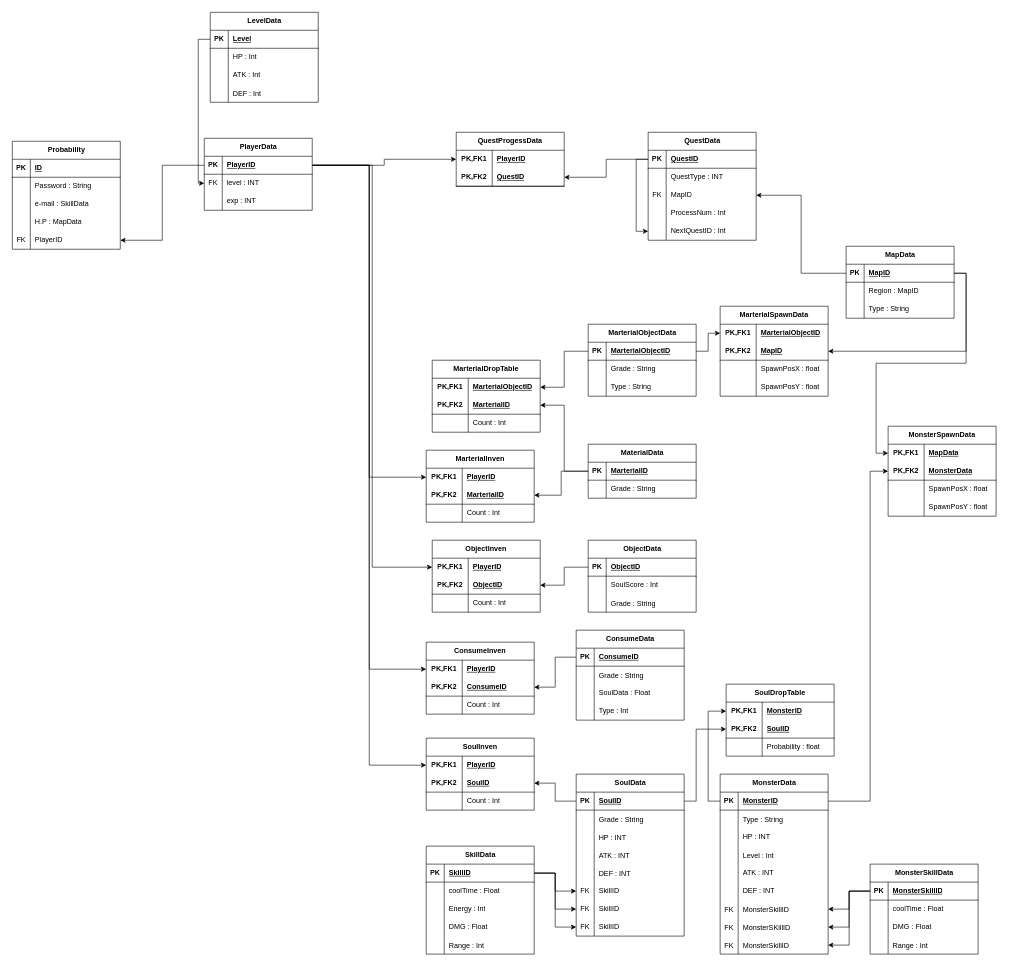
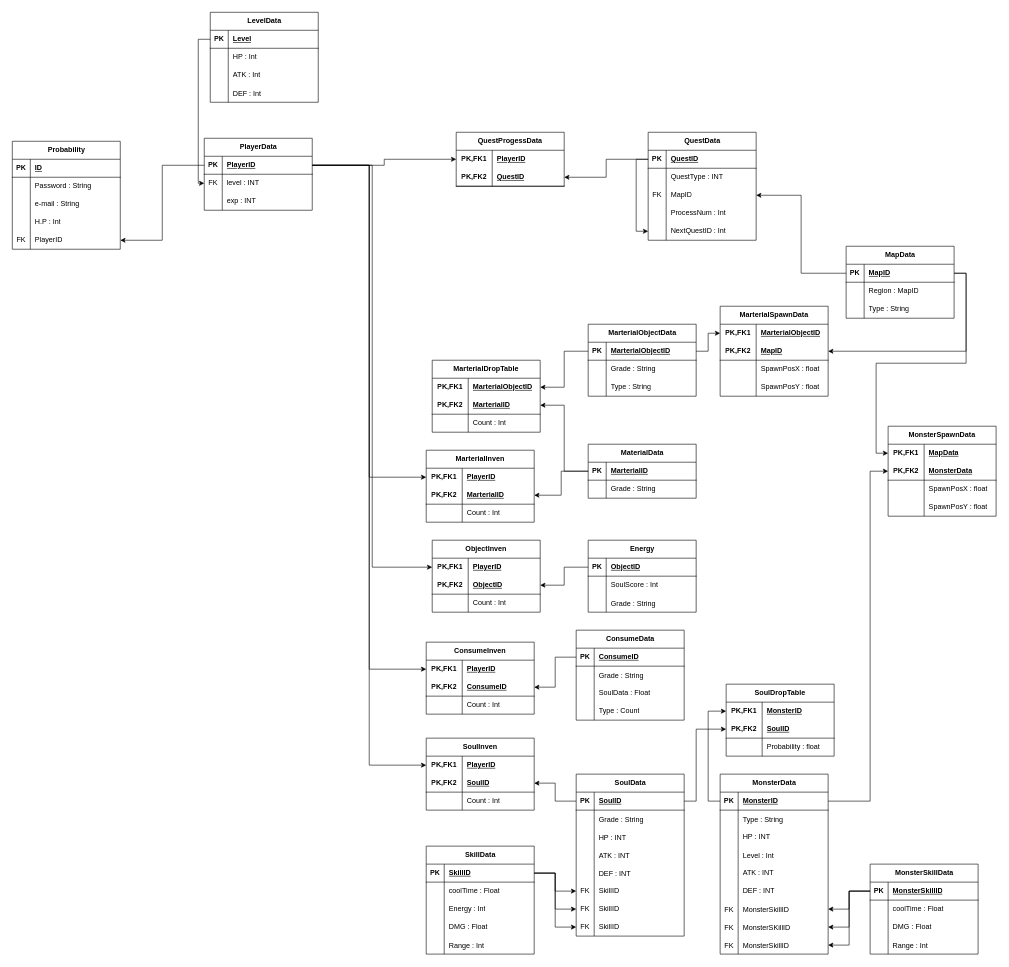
(64, 204) -> (60, 204)
(58, 222) -> (50, 222)
(643, 549) -> (643, 549)
(616, 711) -> (620, 711)
